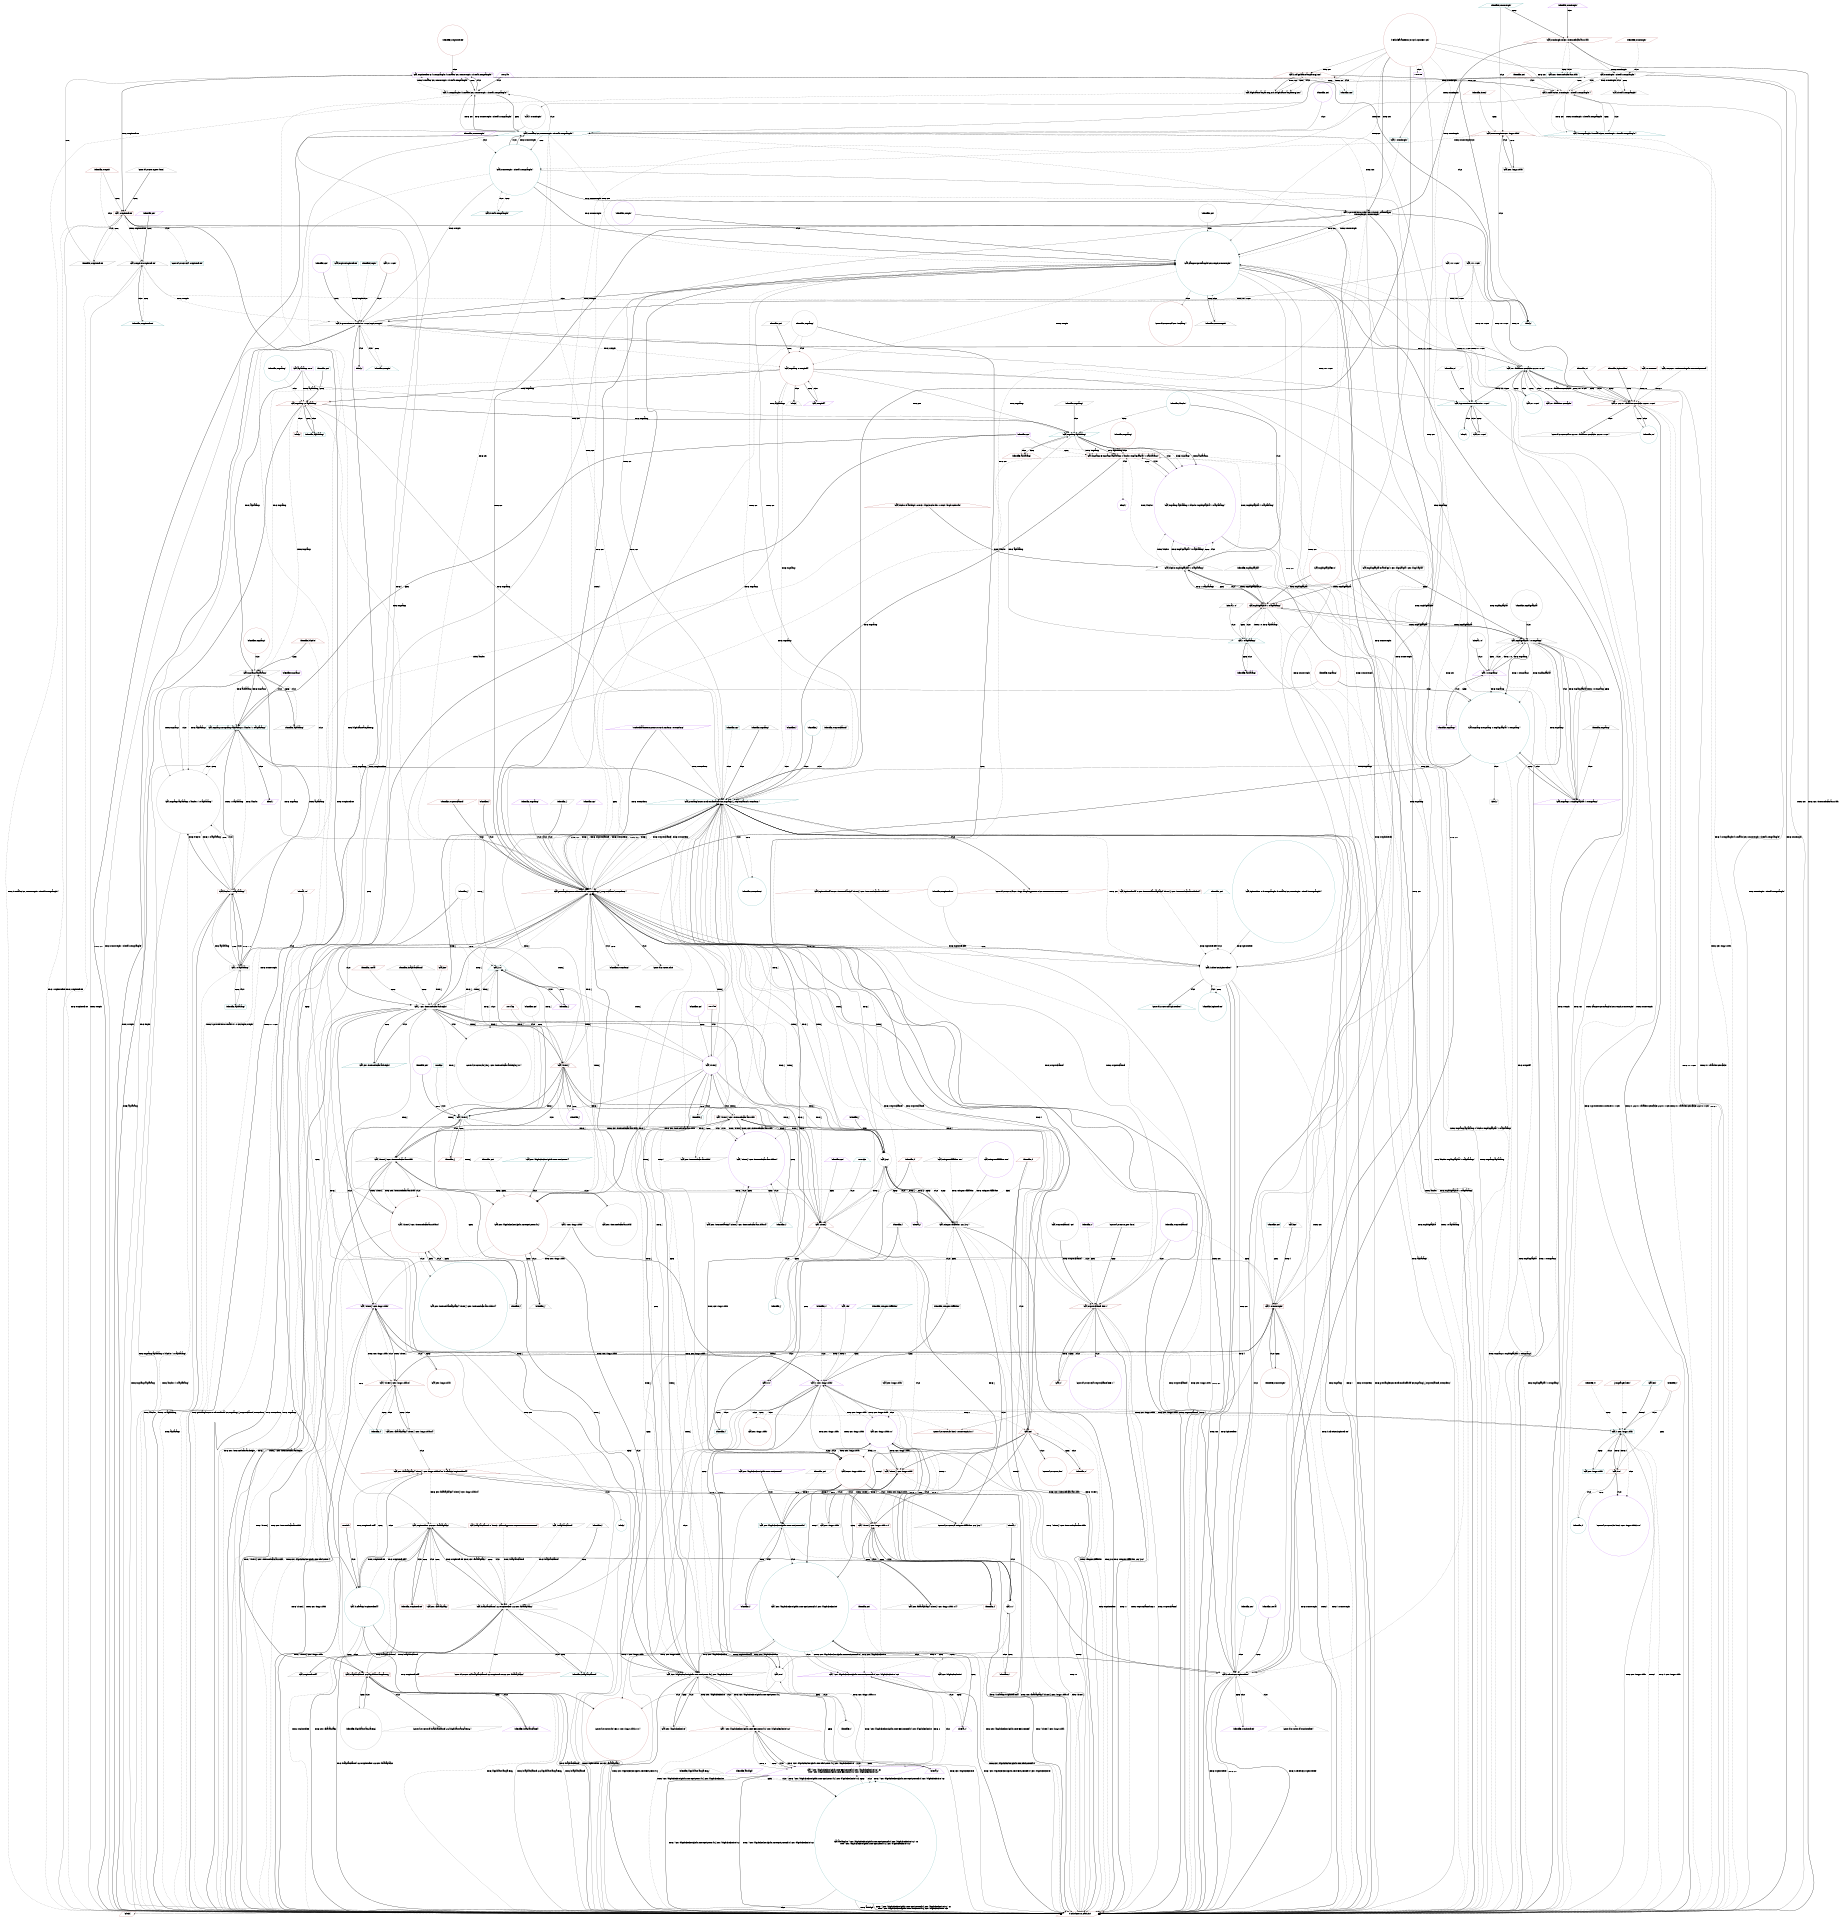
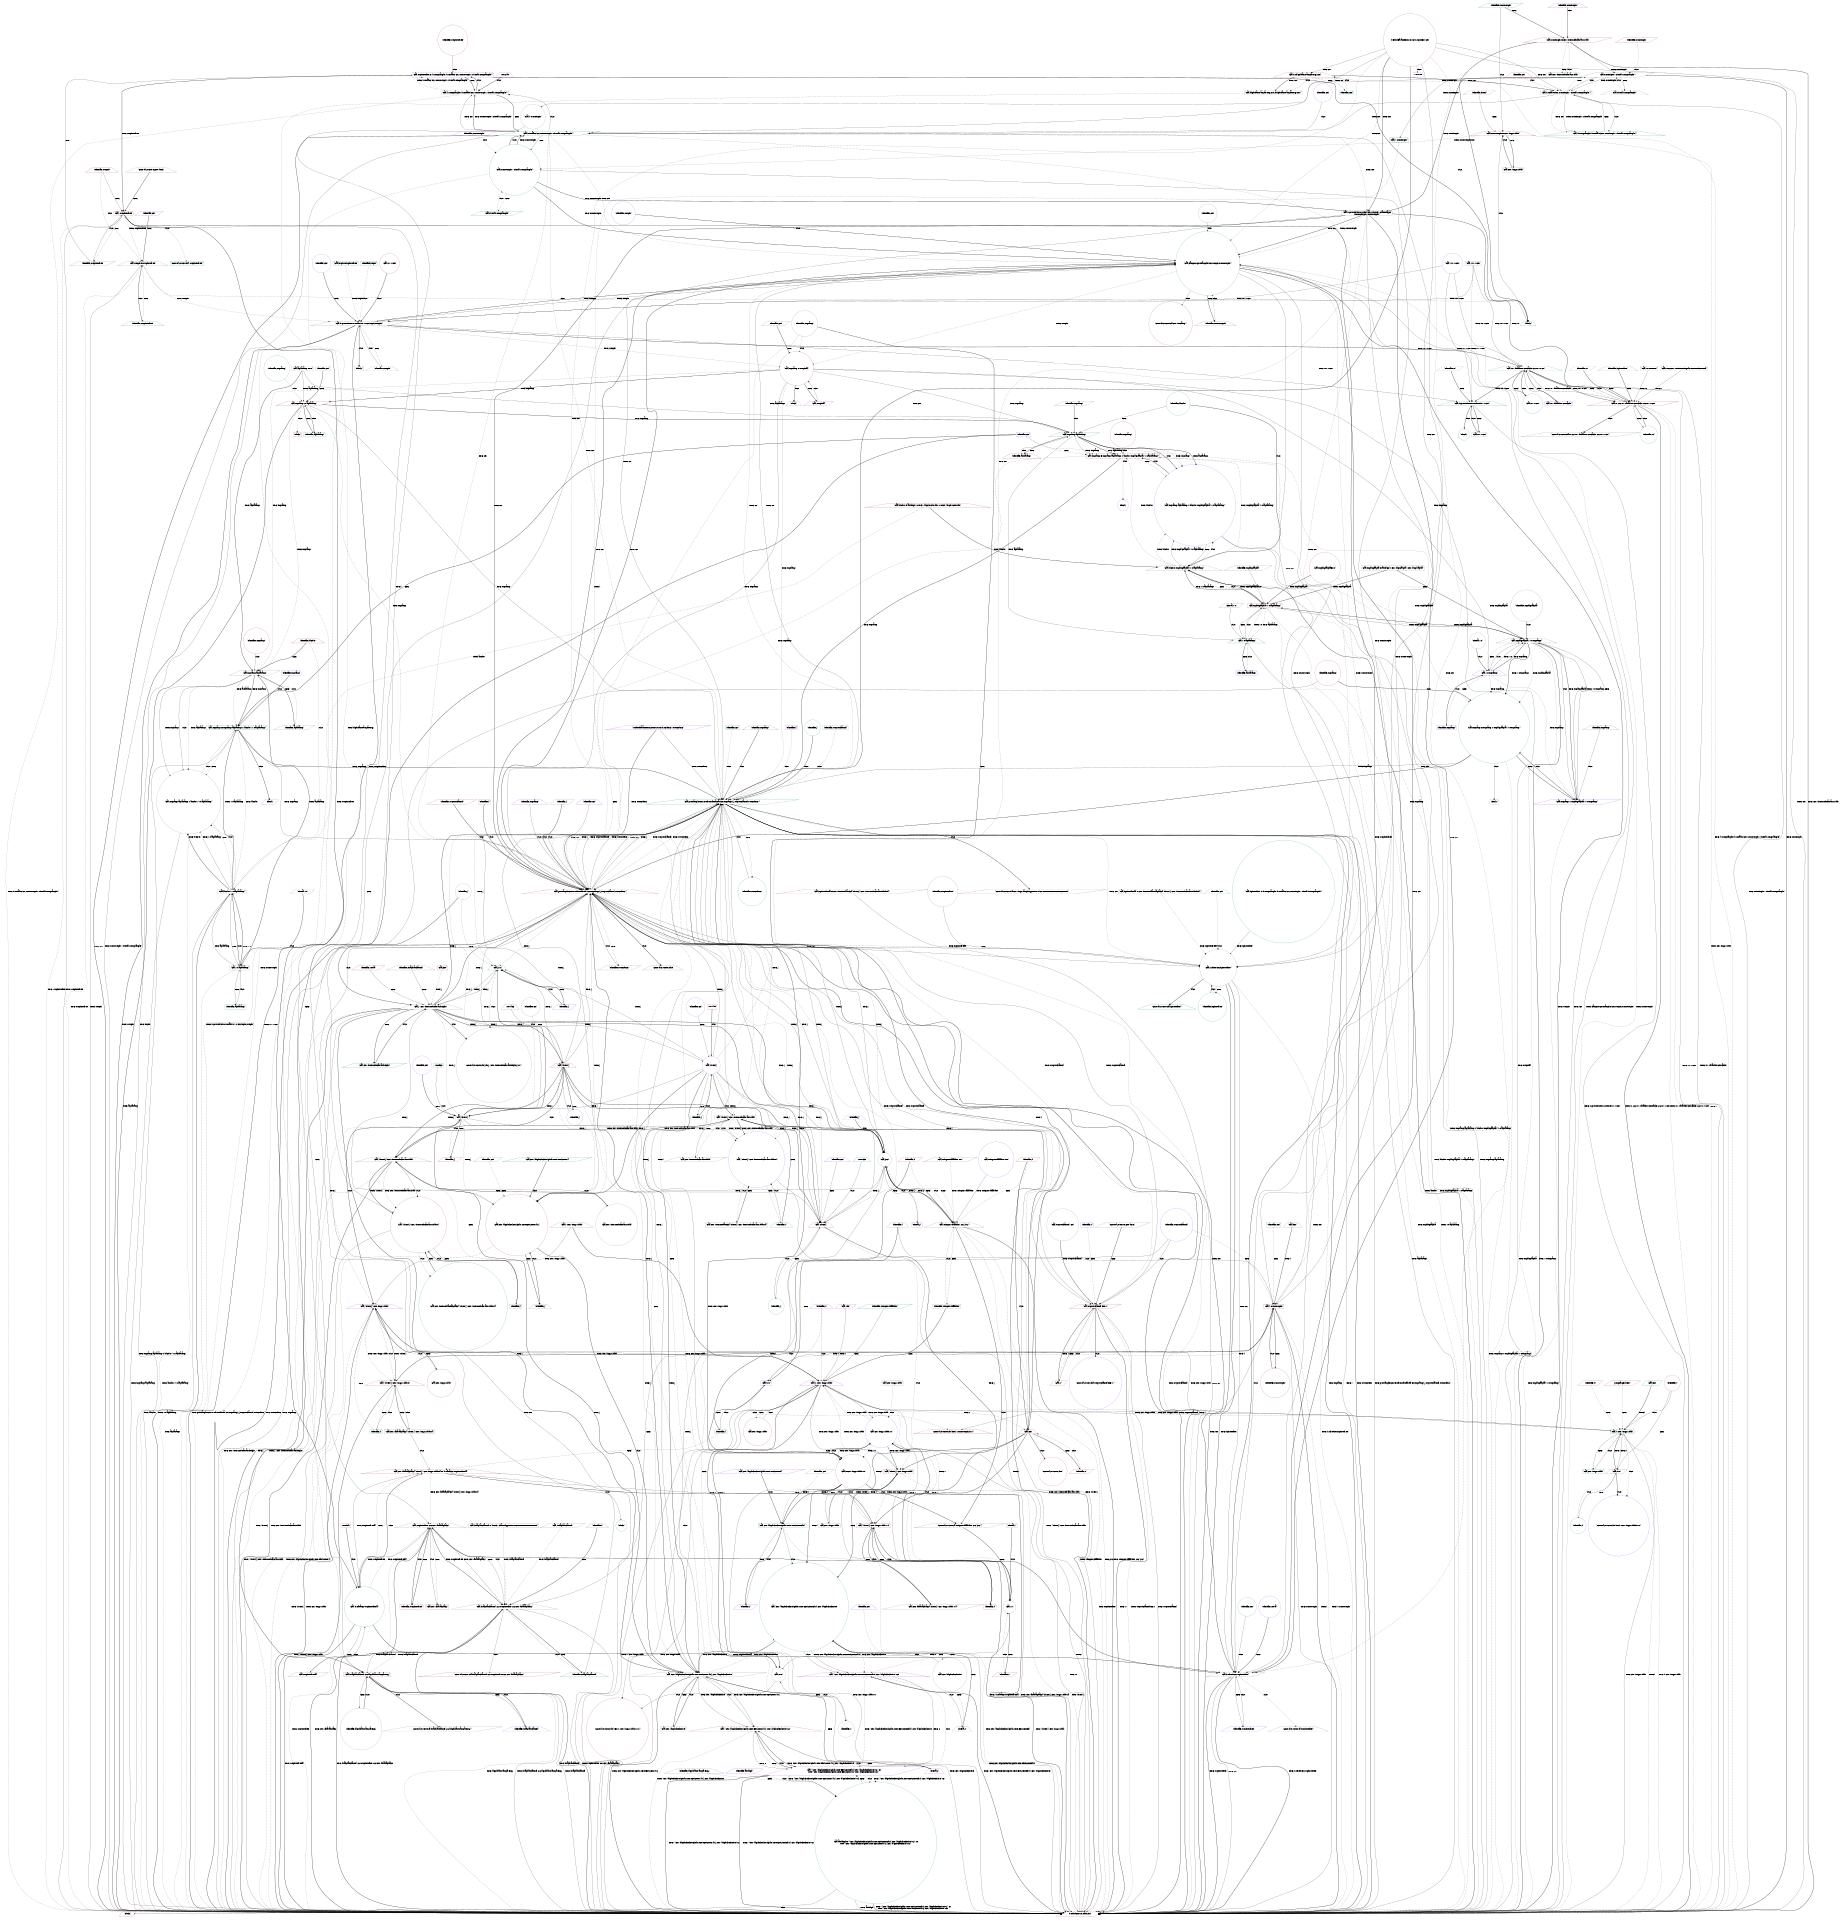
(1290, 85) -> none
(432, 256) -> (776, 286)
(899, 1553) -> (998, 1557)
(399, 1690) -> (295, 1902)
